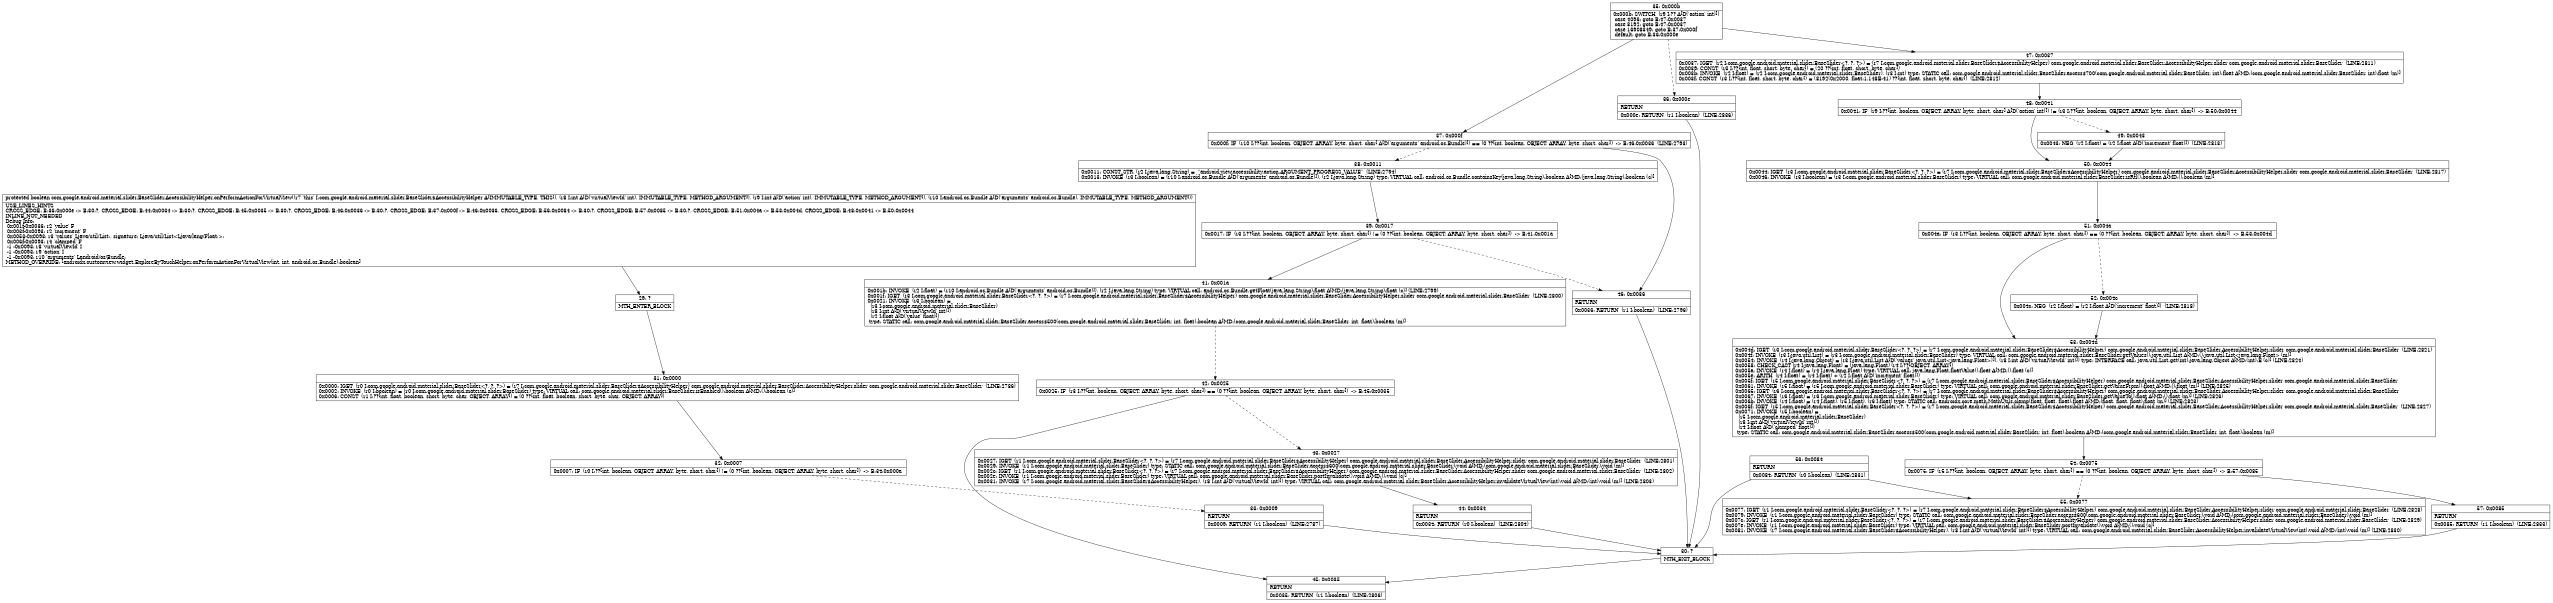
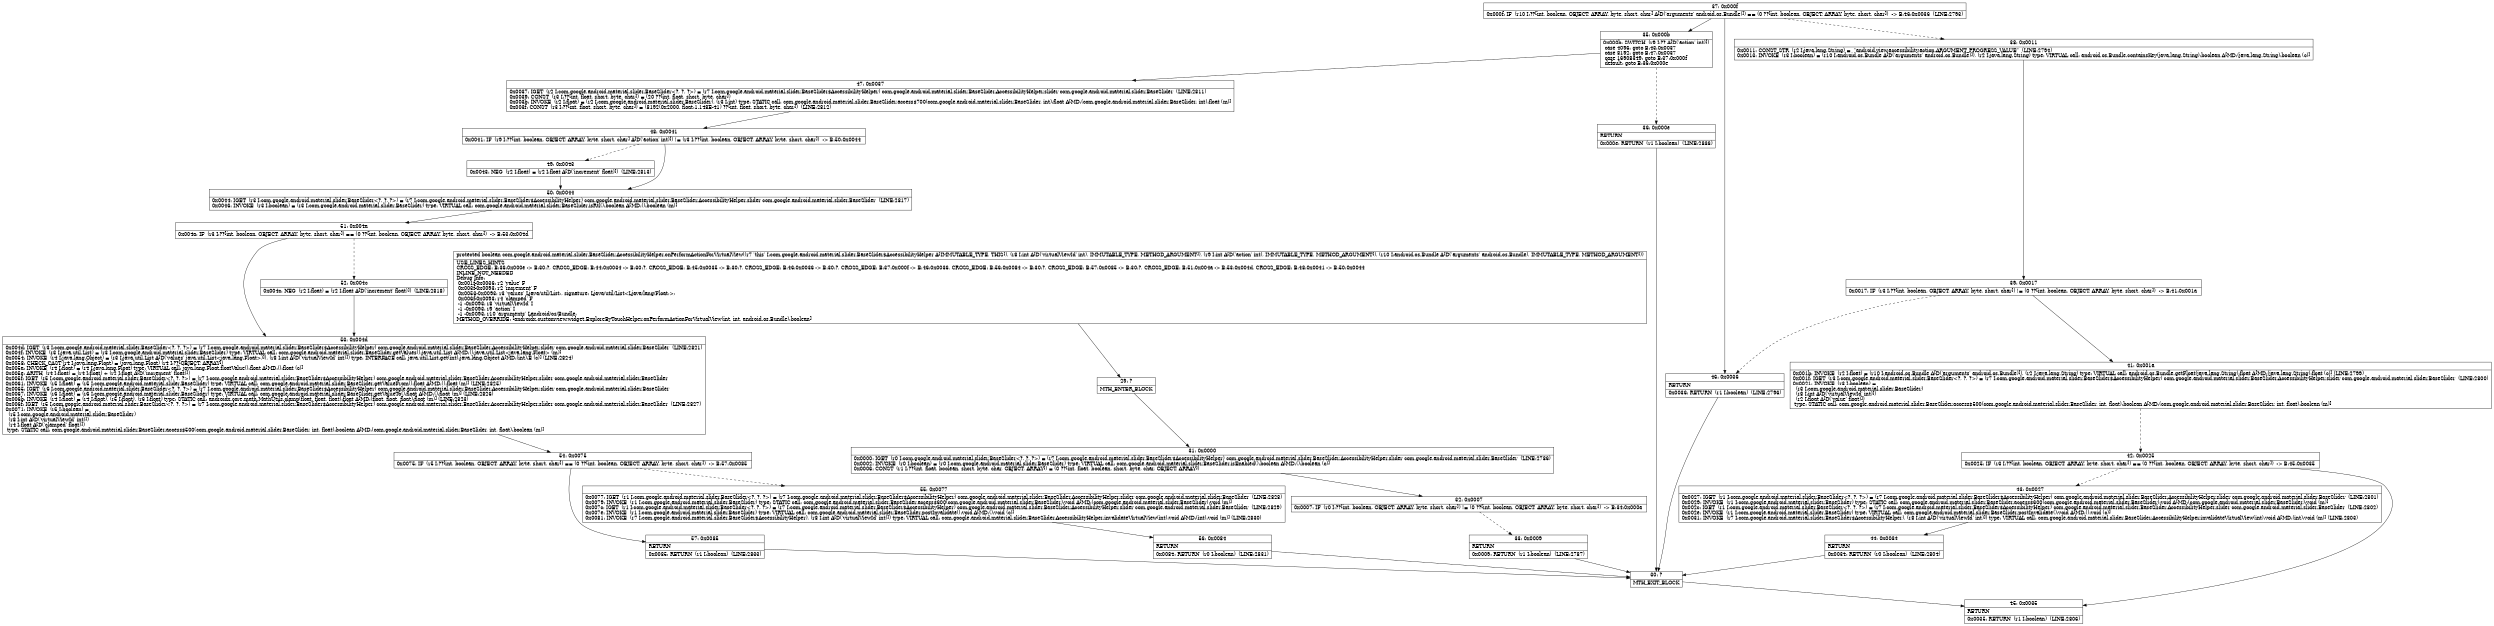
(1650, 20) -> (1640, 48)
(1550, 85) -> (1701, 24)
(1918, 489) -> (1101, 530)
